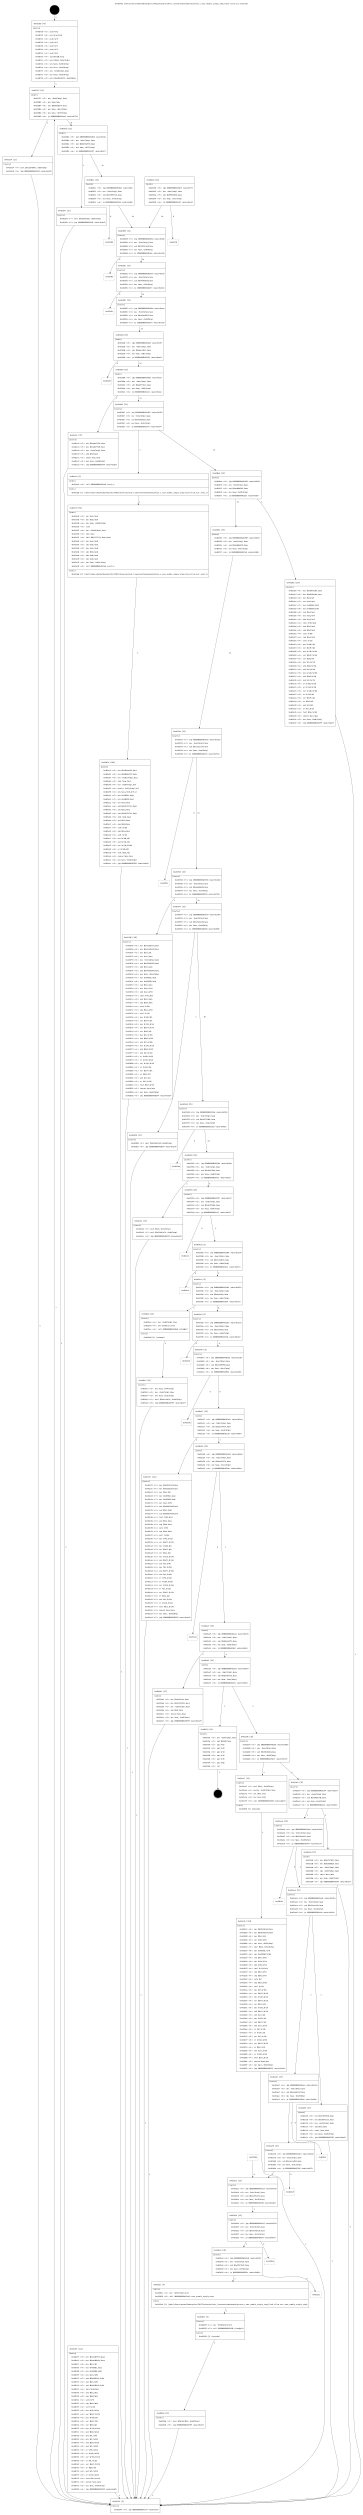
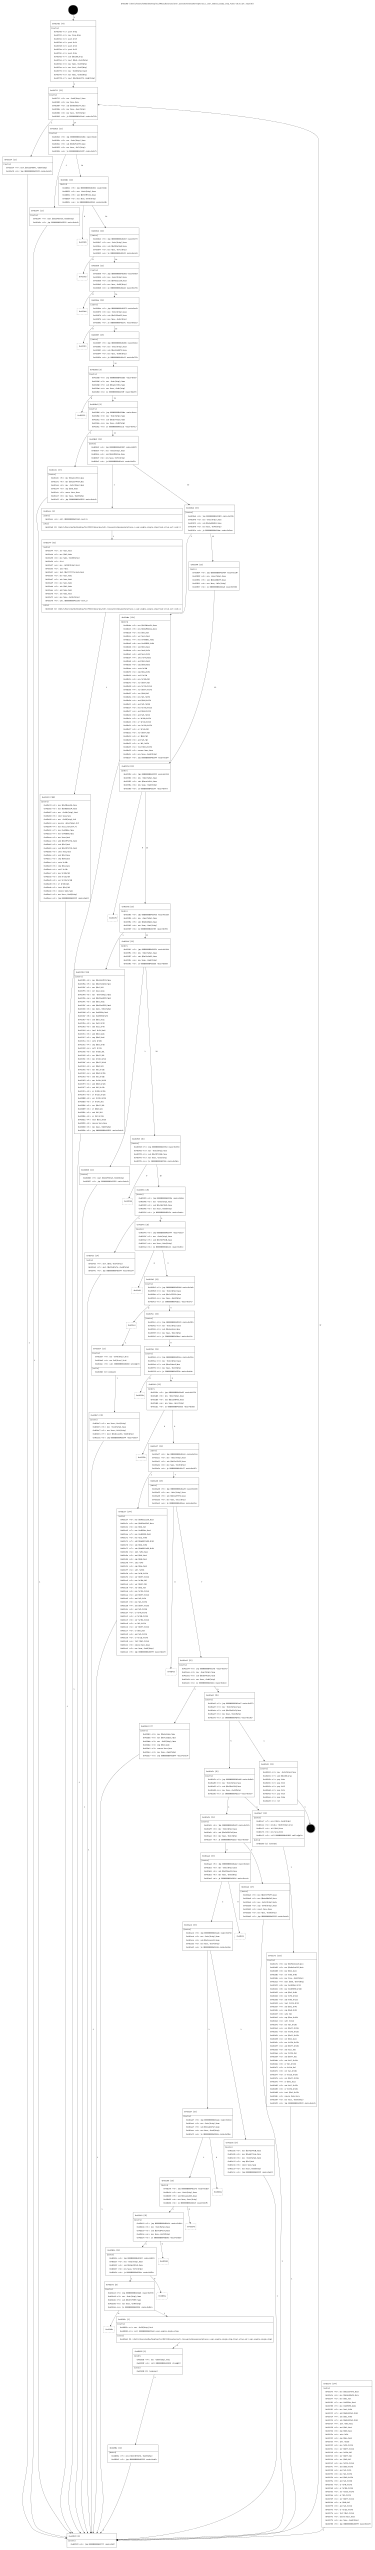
(125, 216) -> (99, 216)
(192, 1308) -> (127, 1337)
(253, 2168) -> (162, 2249)
